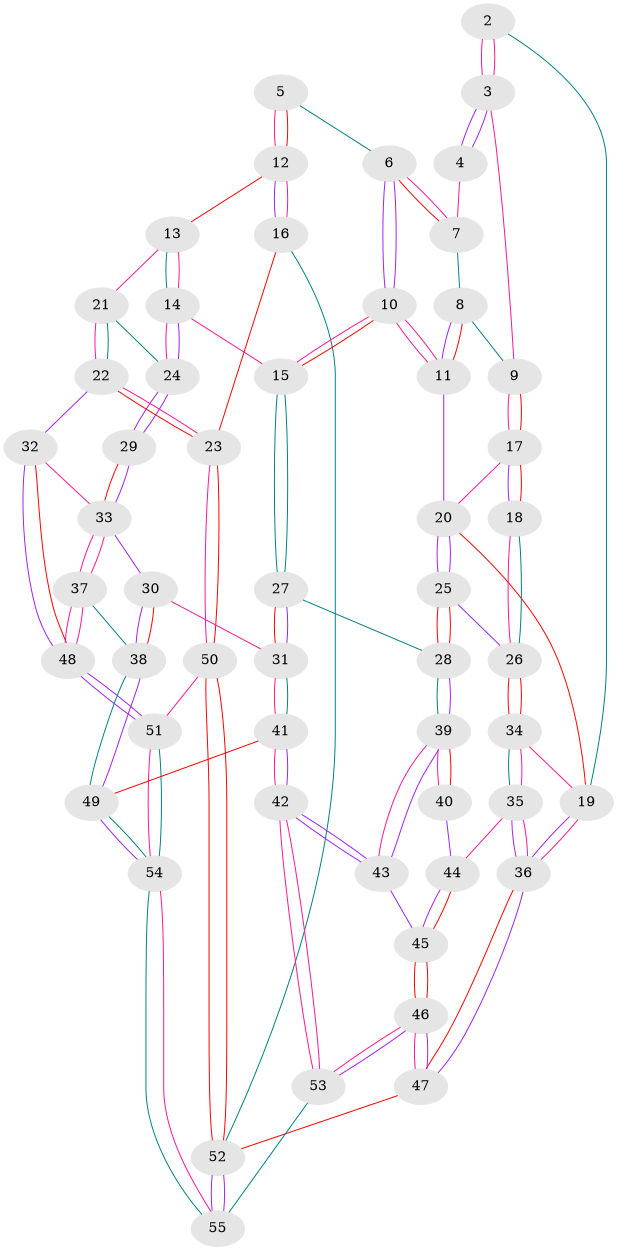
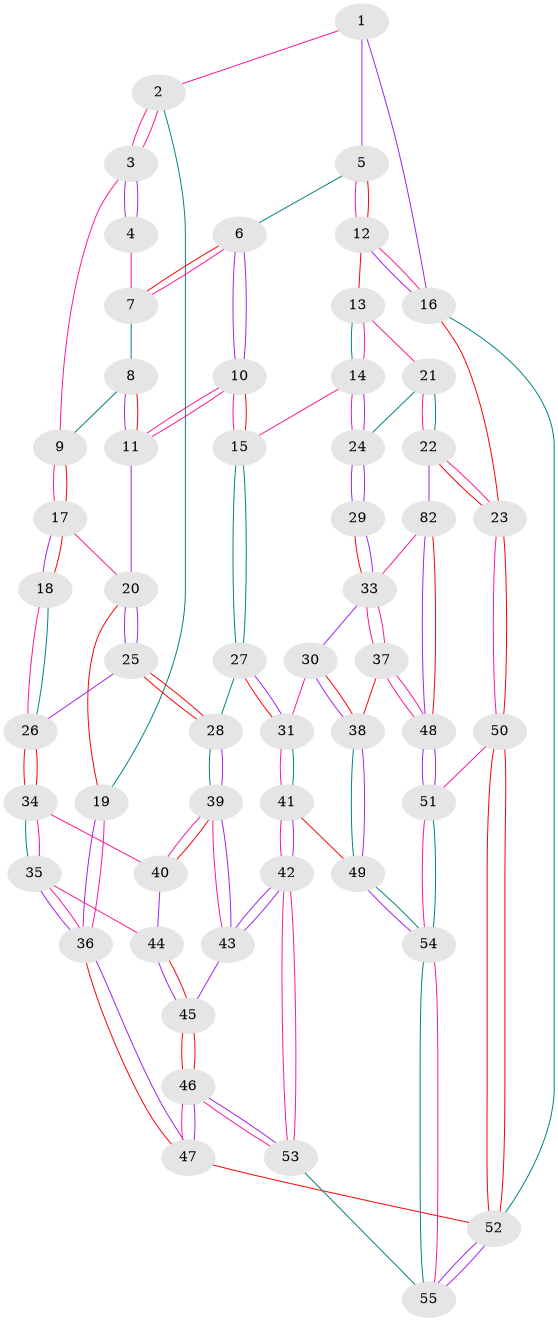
none -> (362, 22)
(31, 448) -> (429, 519)
(109, 625) -> (370, 696)
(551, 767) -> (85, 832)
